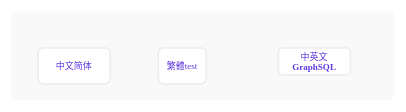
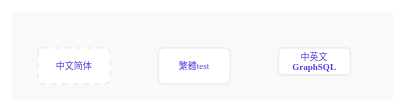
(74, 66) -> (74, 66)
(182, 66) -> (194, 66)
